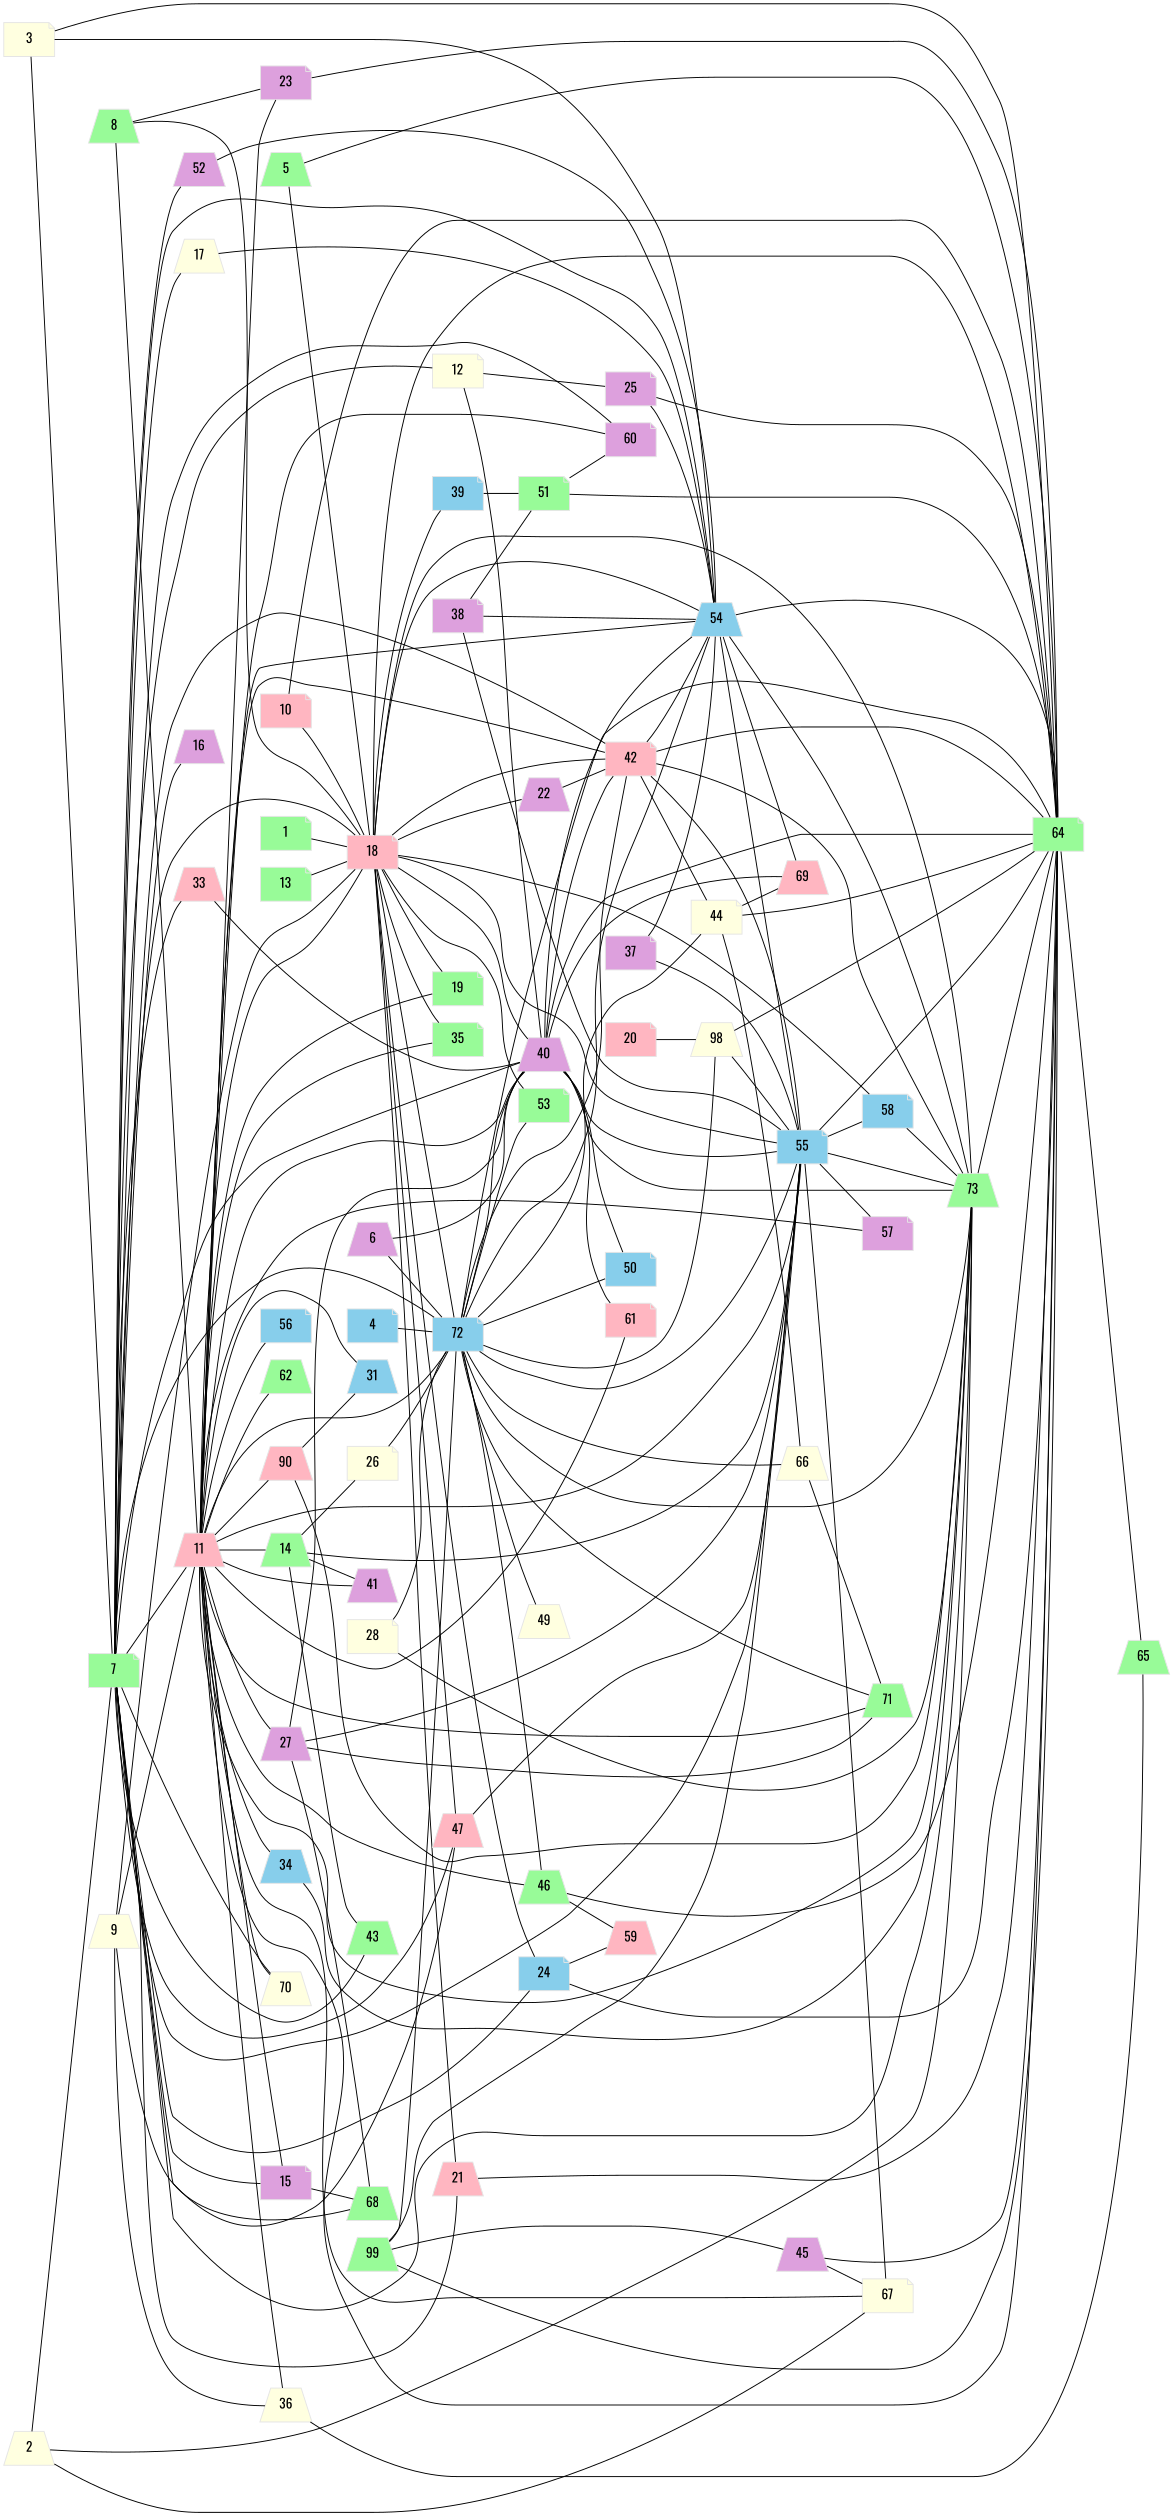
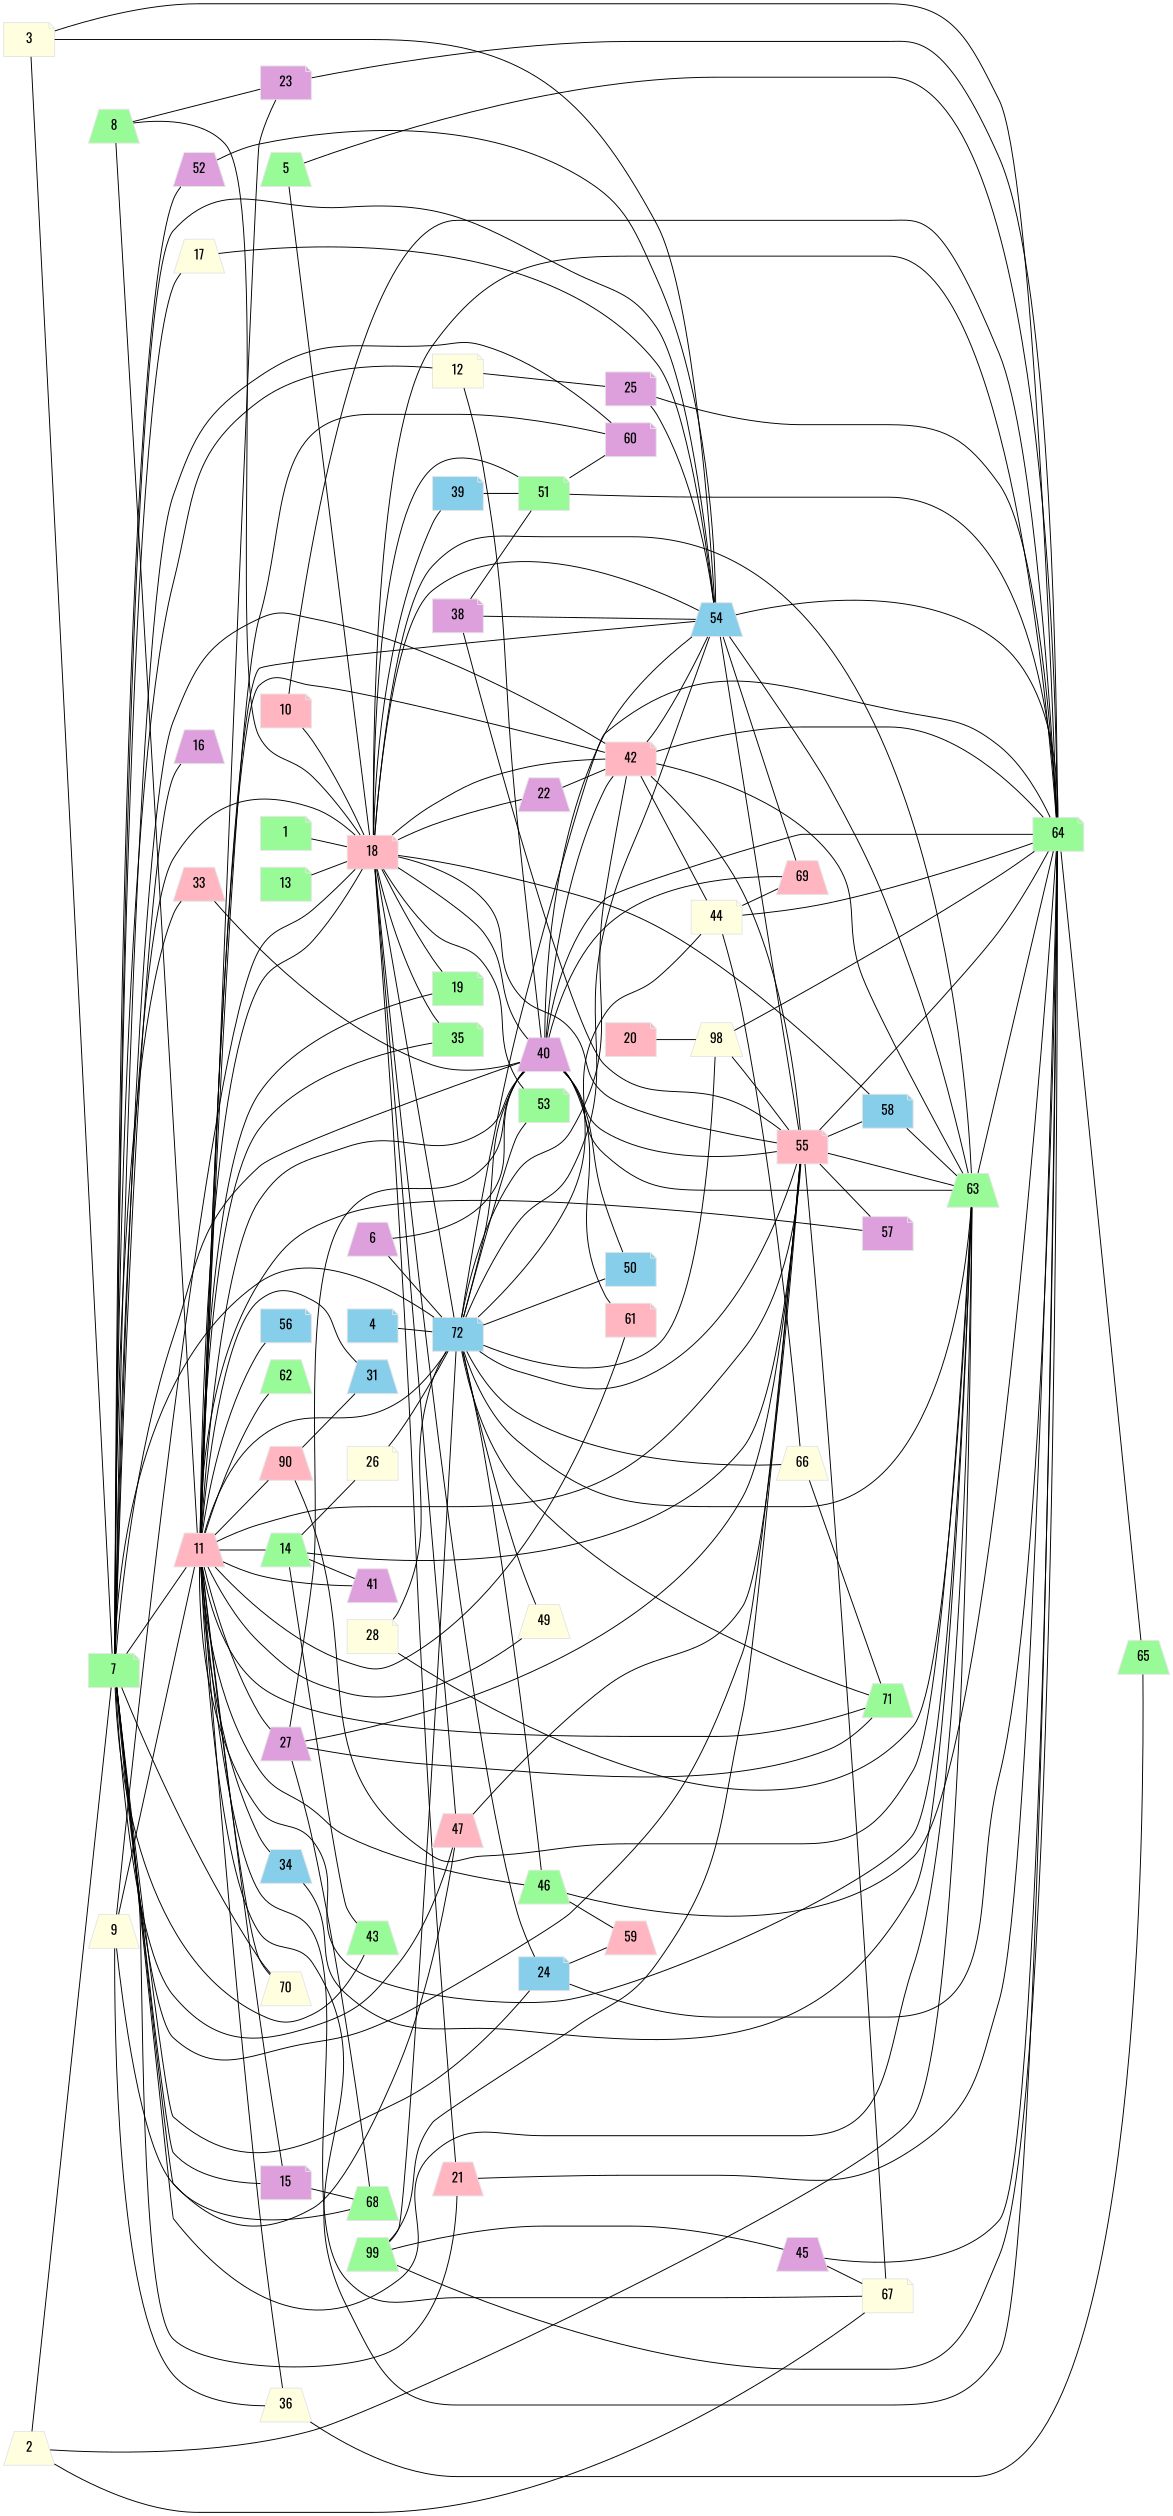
none -> (387, 601)
(631, 953) -> none
(802, 1147) -> (802, 1147)
(973, 1190) -> (973, 1190)
none -> (354, 1694)
